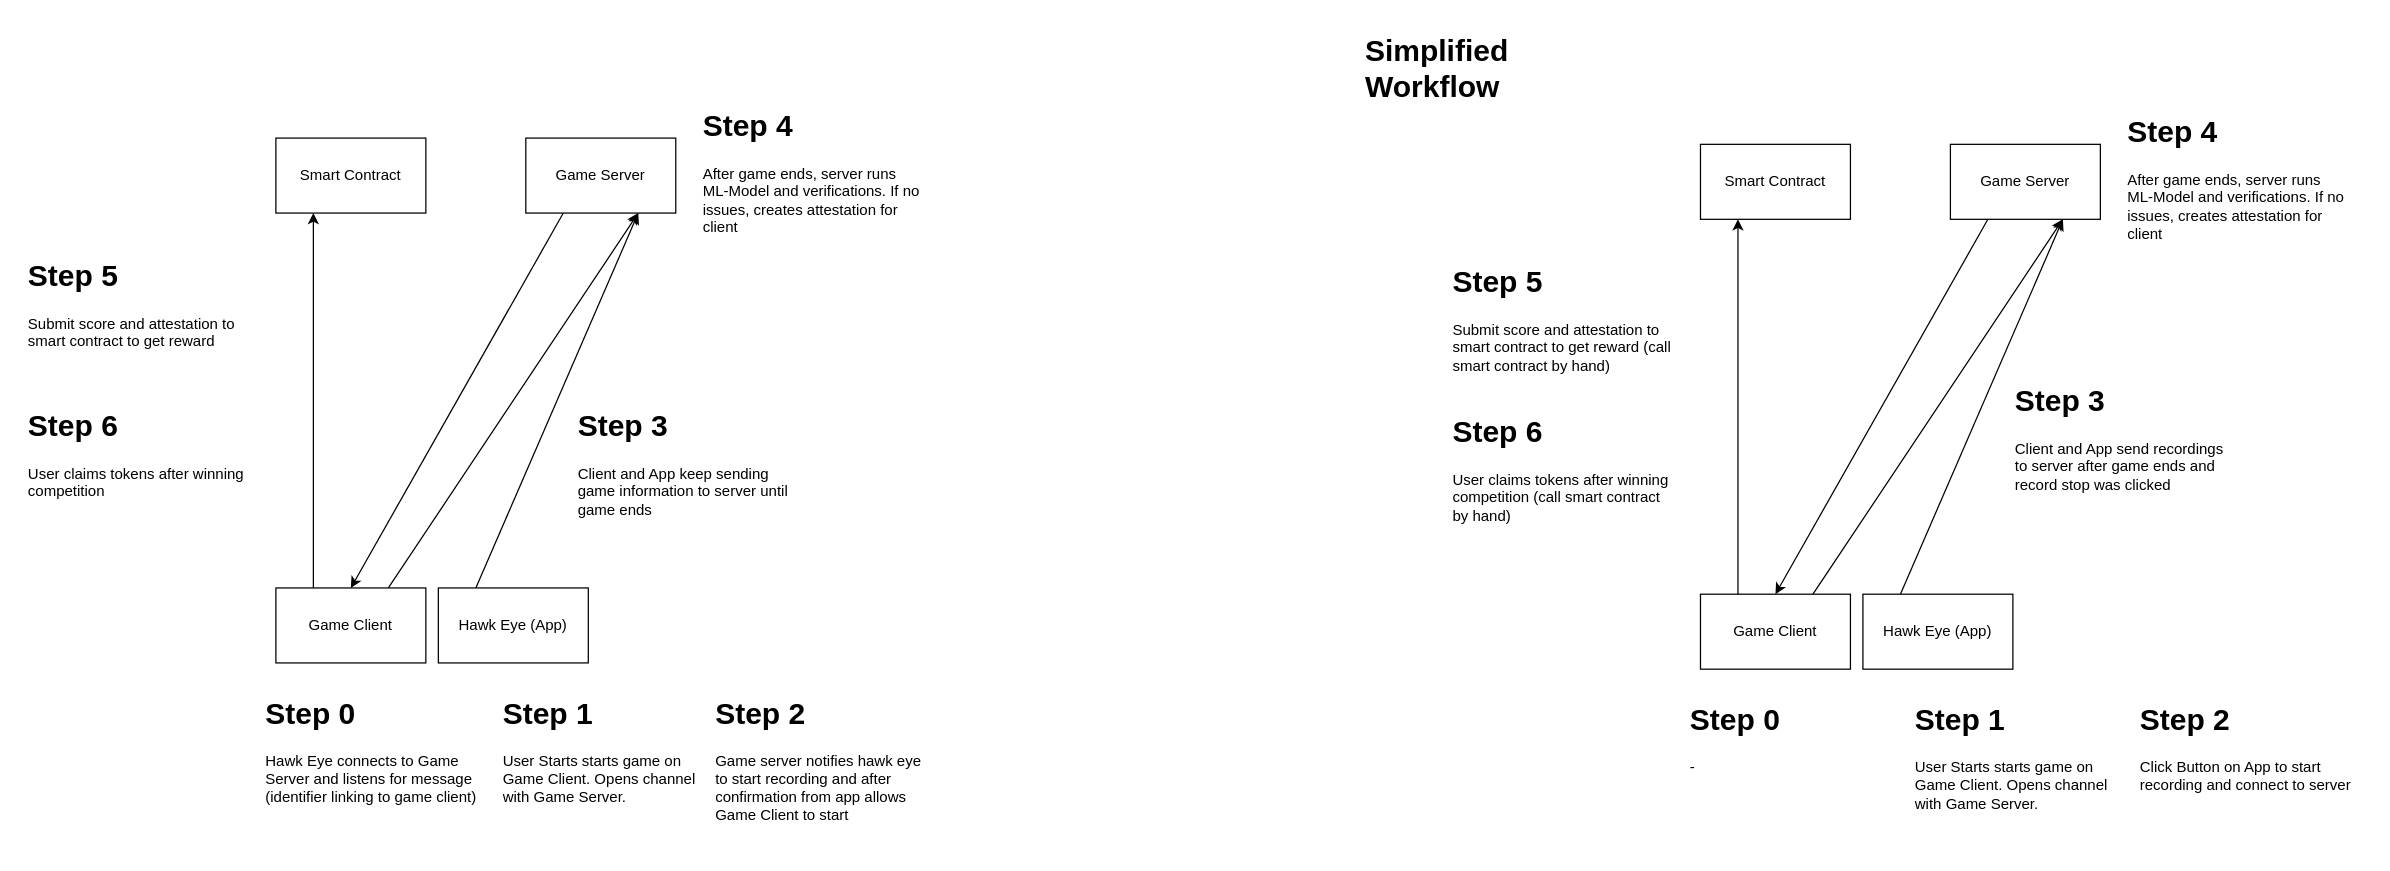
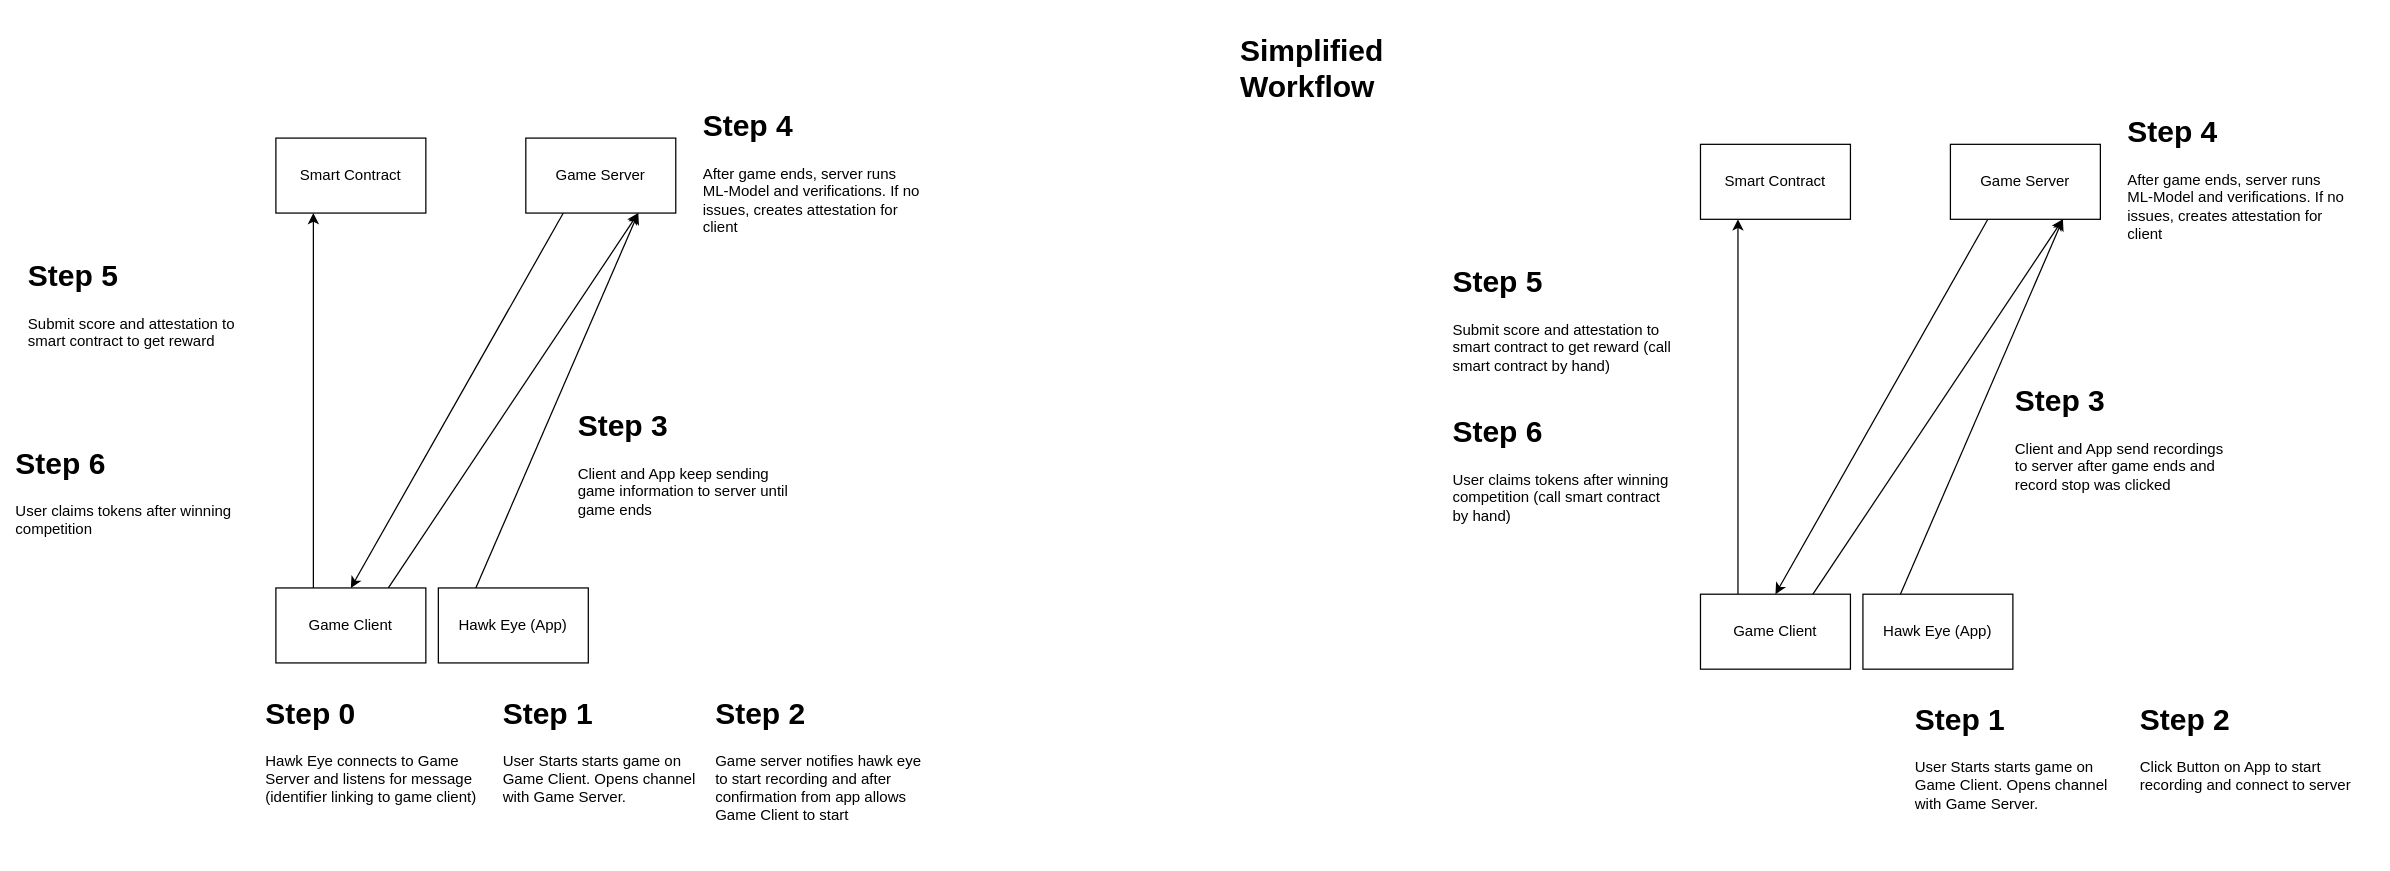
(1476, 101) -> (1351, 101)
(138, 476) -> (126, 513)
(1801, 769) -> none
